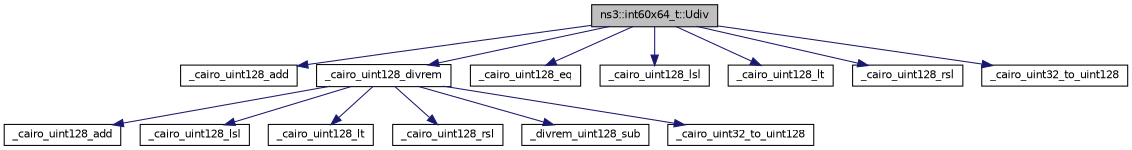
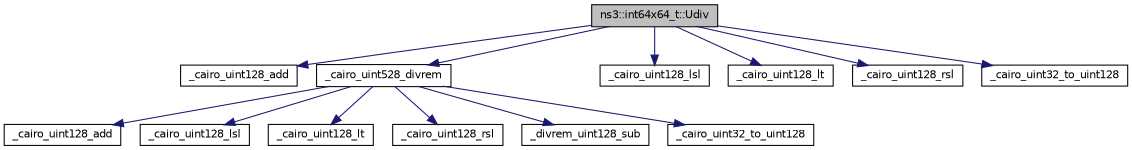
(655, 16) -> (655, 16)
(384, 76) -> (384, 76)
(526, 76) -> none
